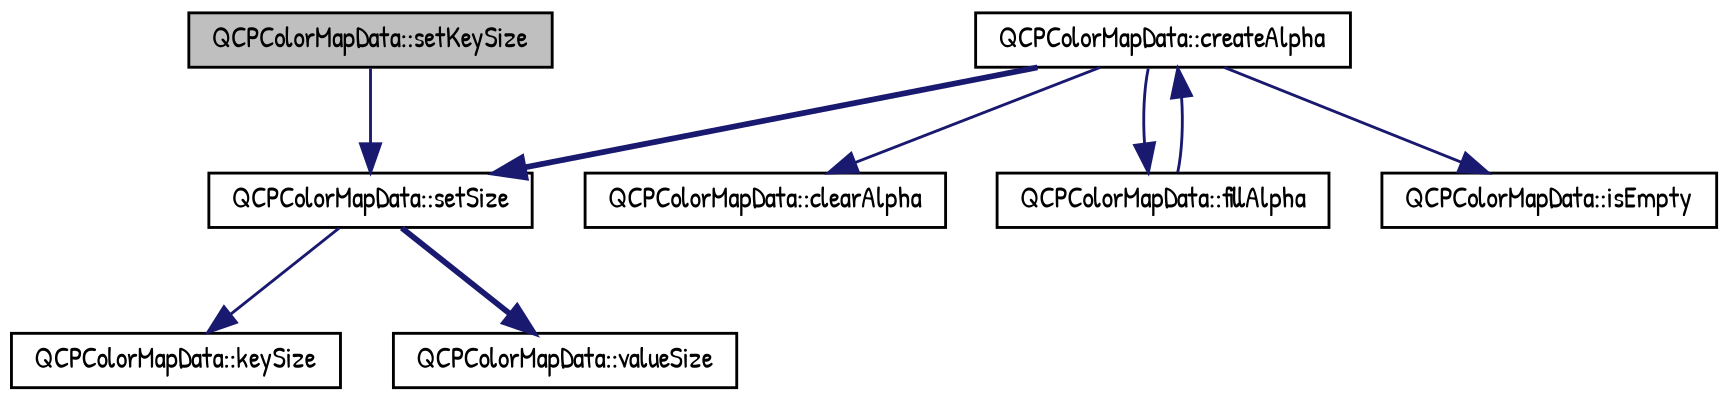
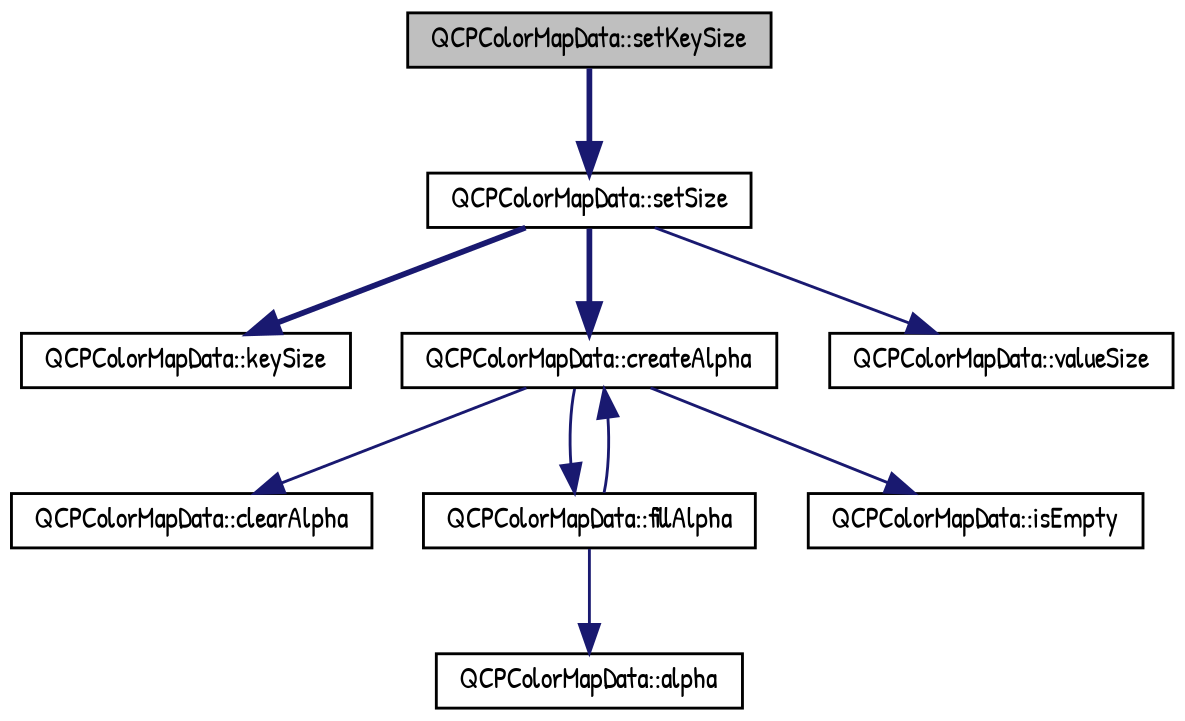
(371, 106) -> (589, 106)
(781, 117) -> (589, 266)
(285, 271) -> (401, 275)
(456, 271) -> (782, 275)
none -> (589, 681)
